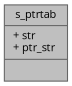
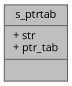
(34, 48) -> (36, 48)
